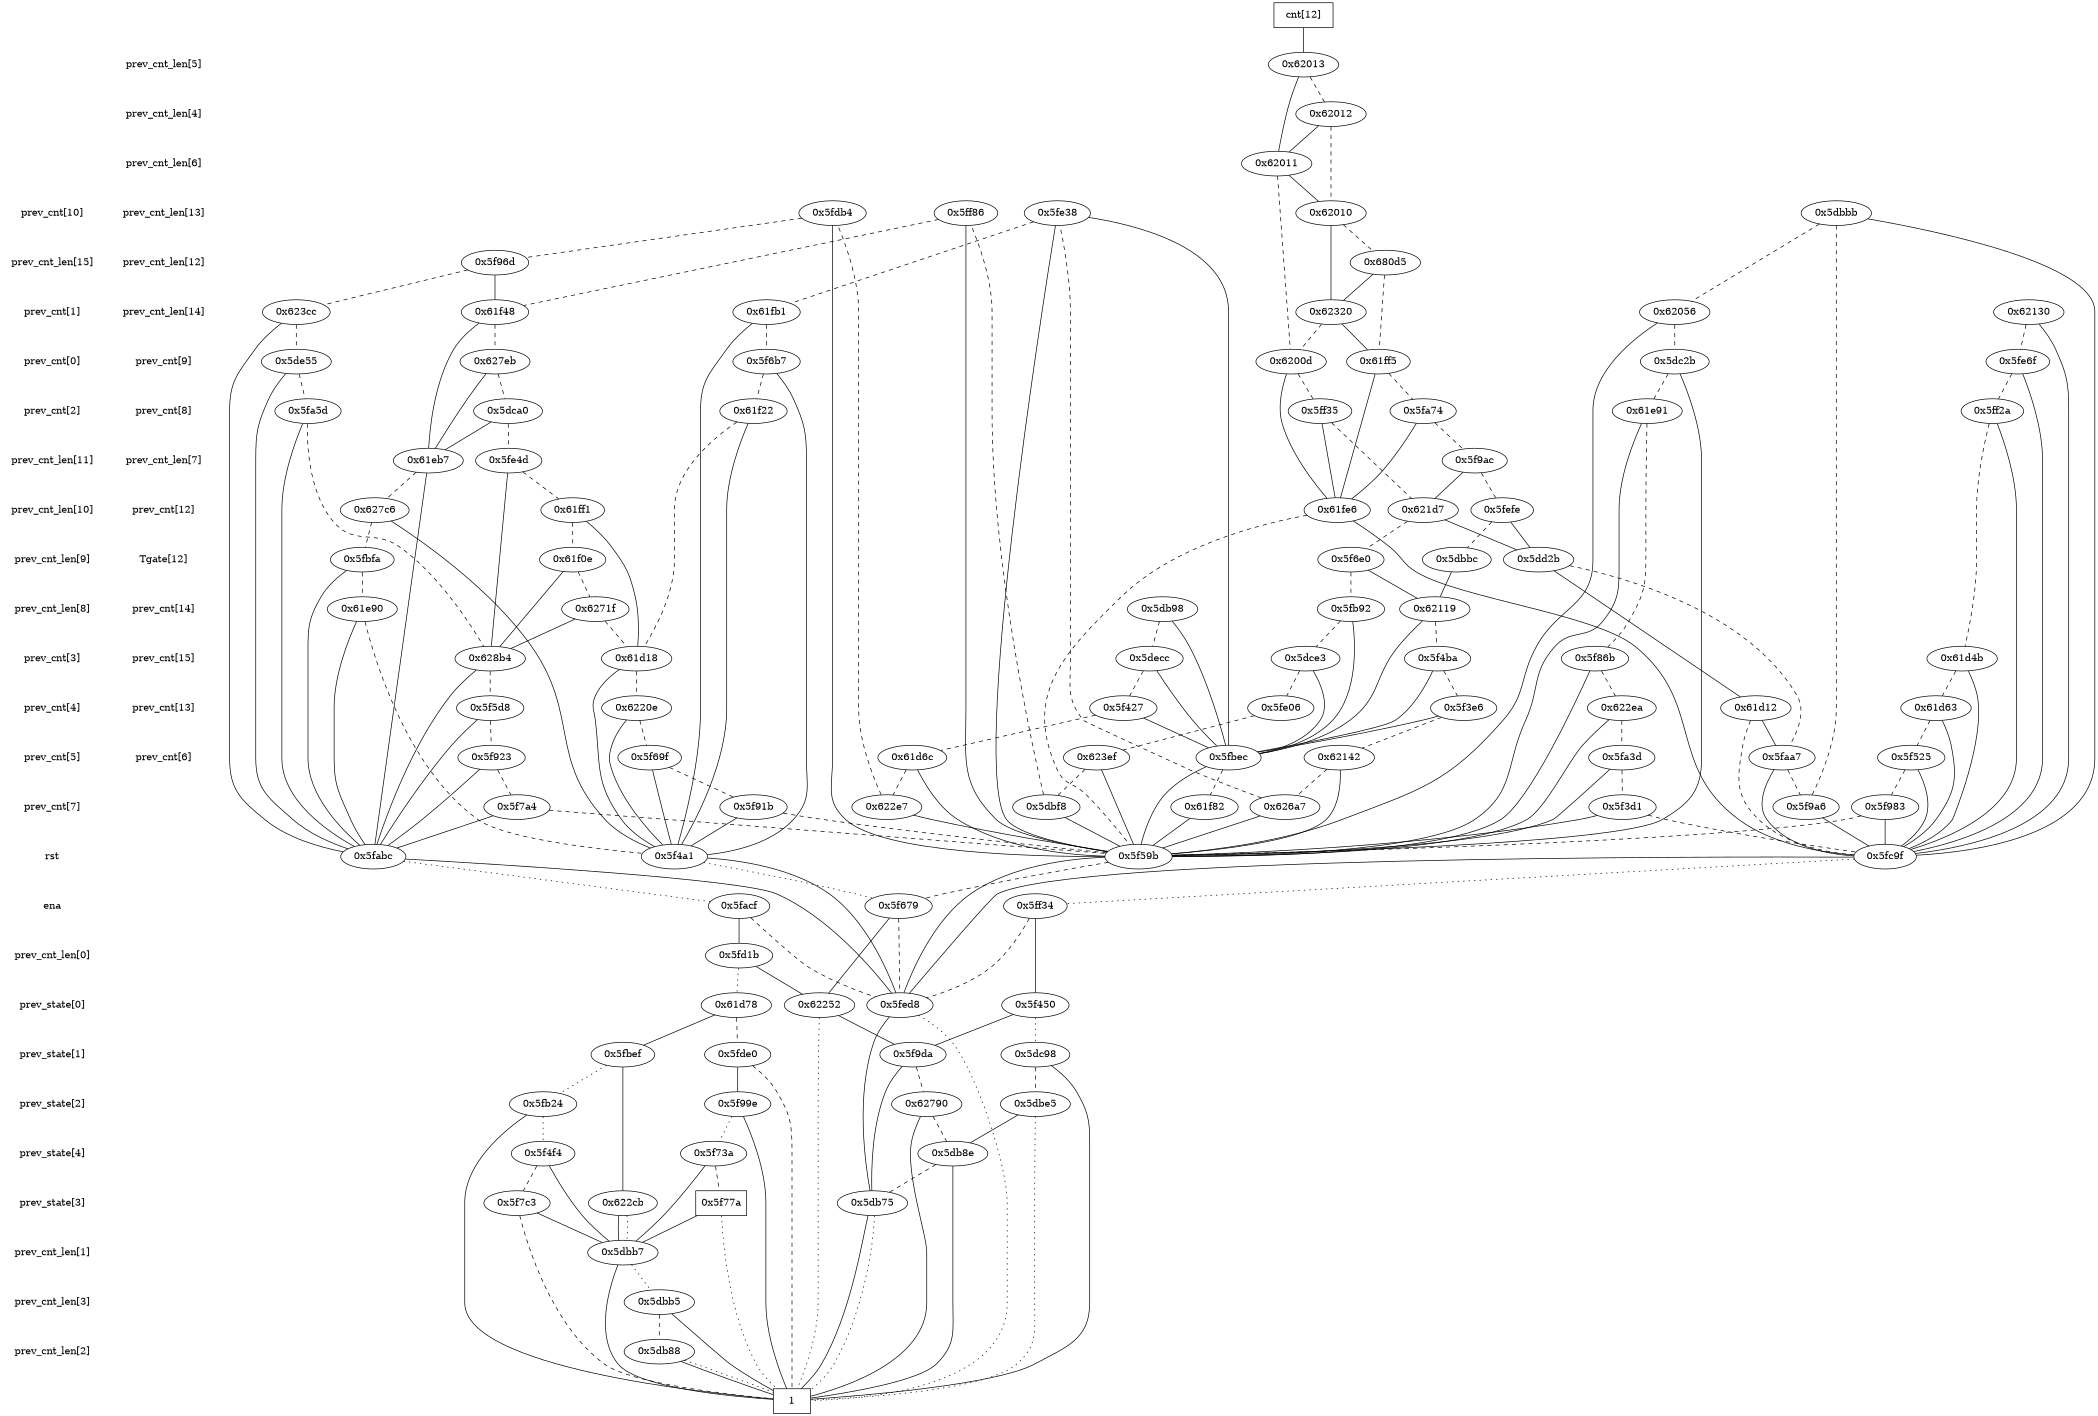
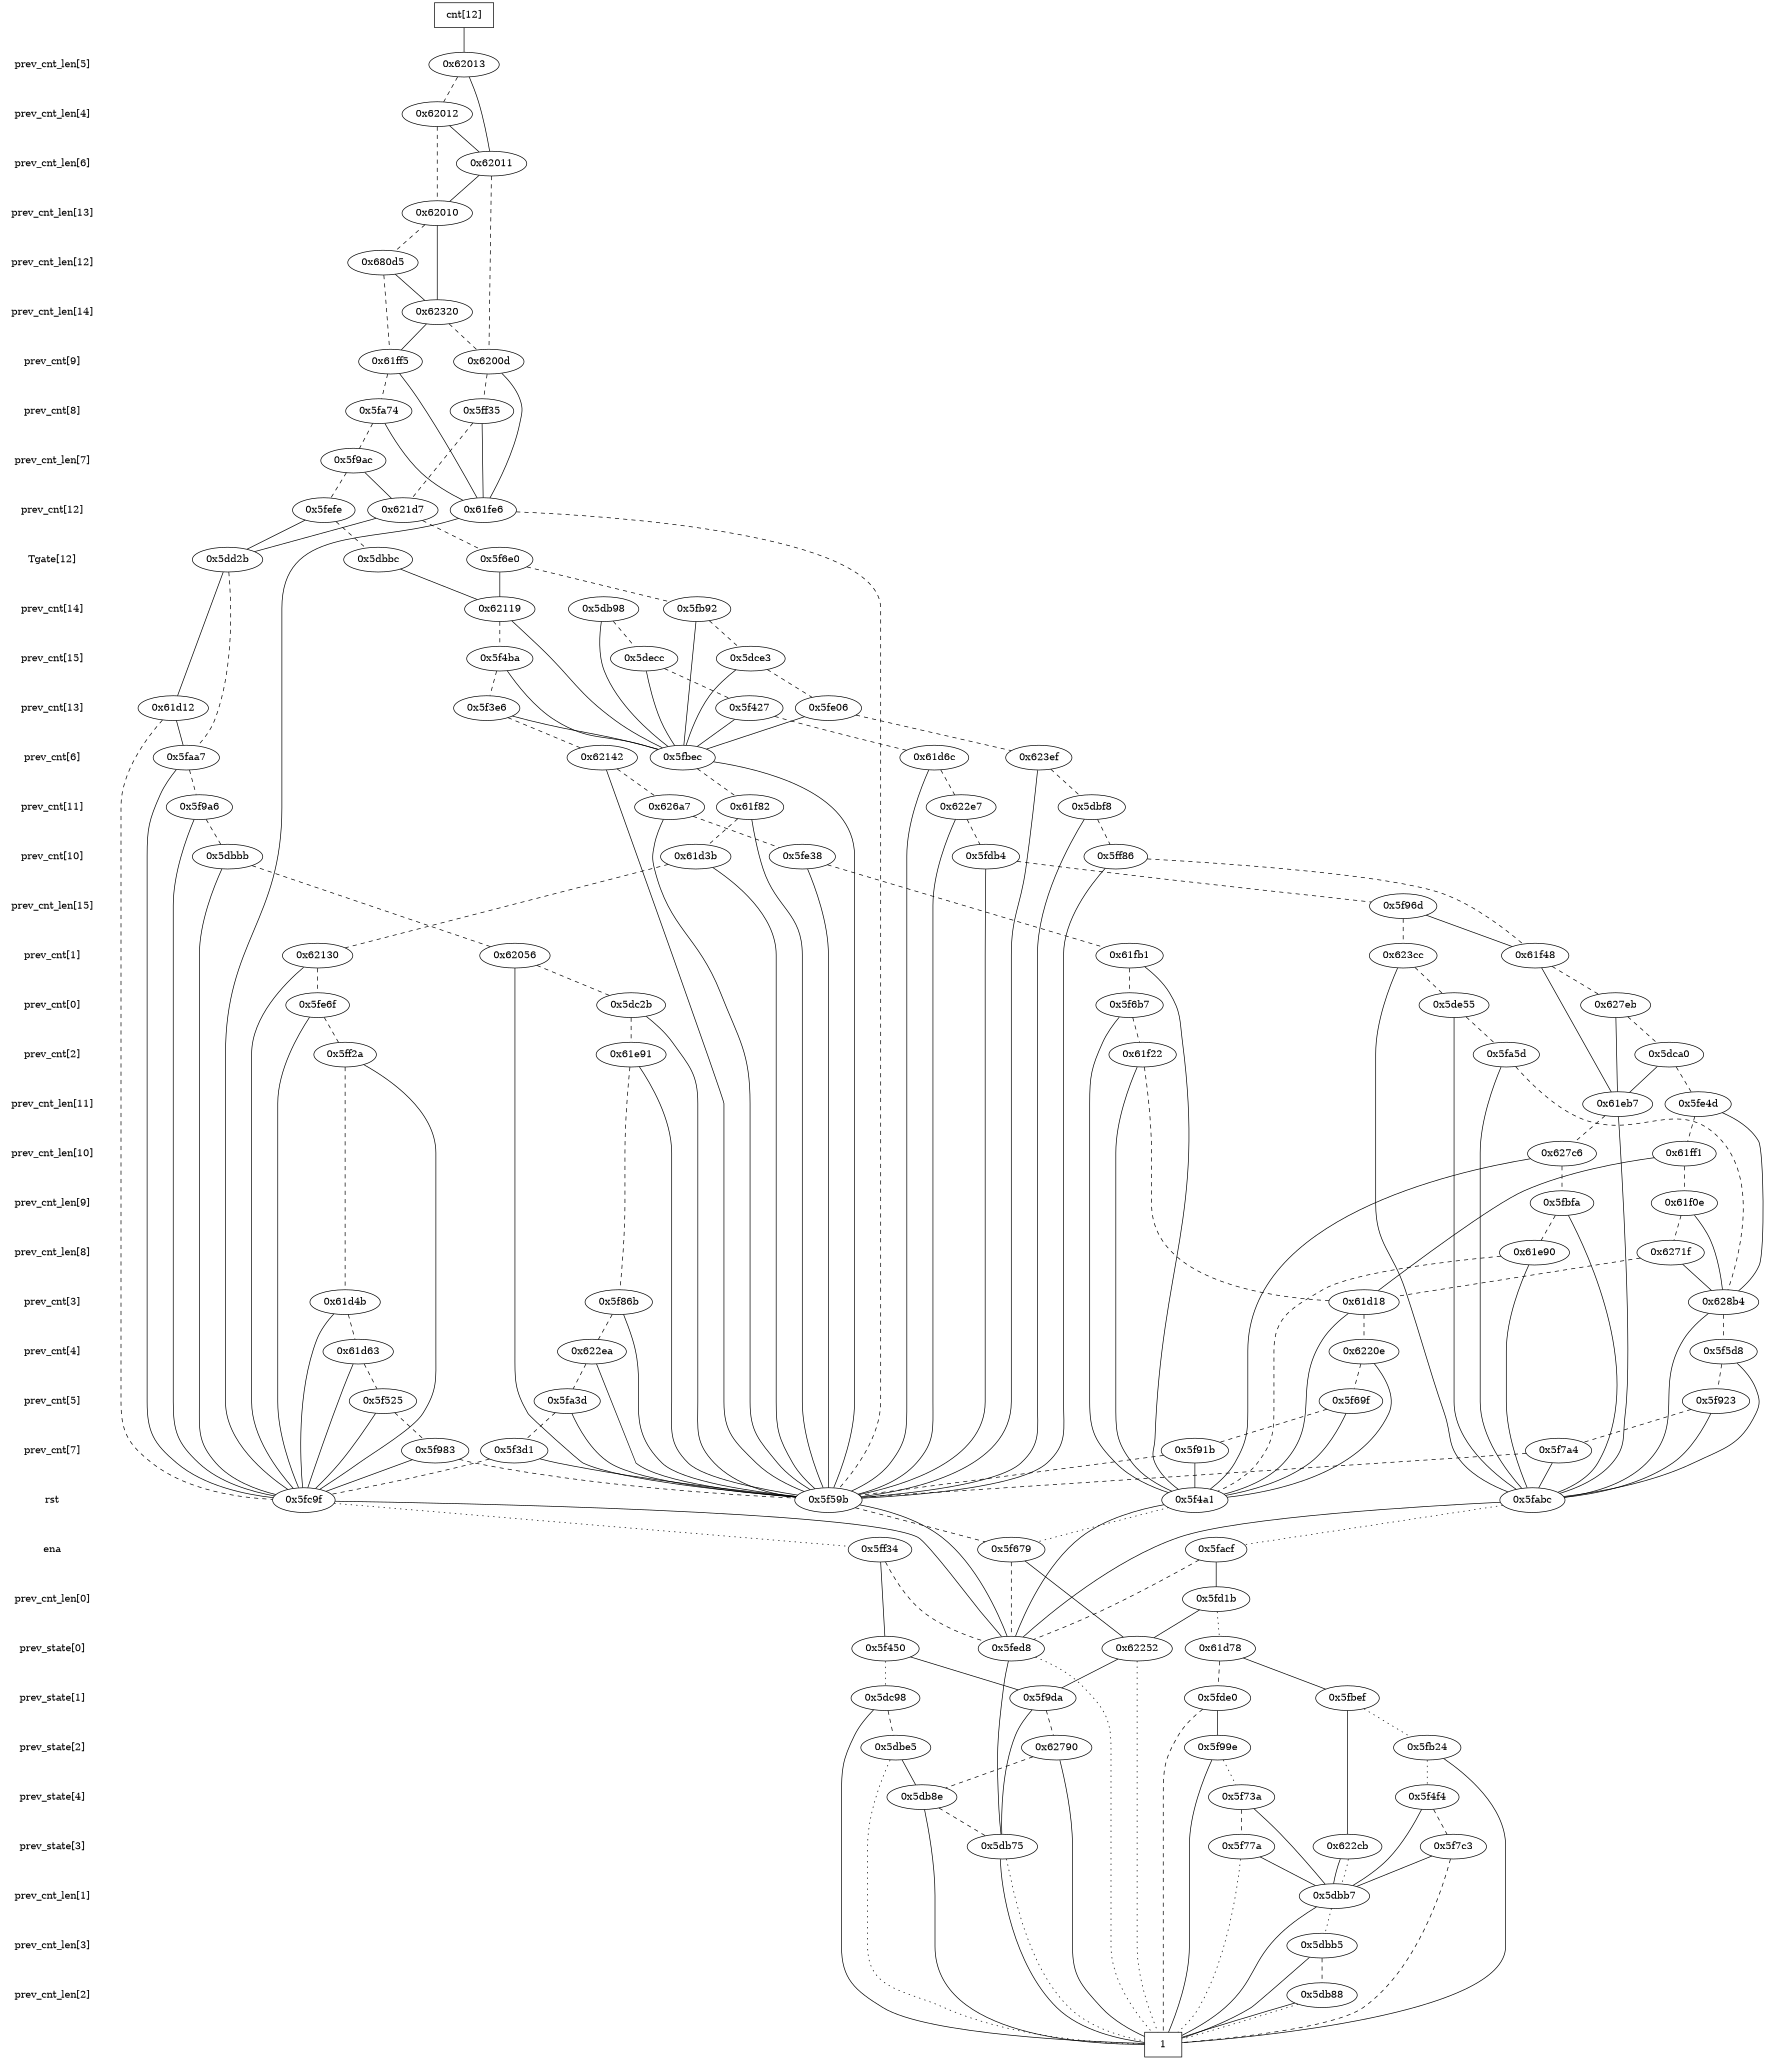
(1229, 437) -> (755, 733)
none -> (52, 807)
none -> (696, 857)
(721, 1203) -> (1242, 1847)
